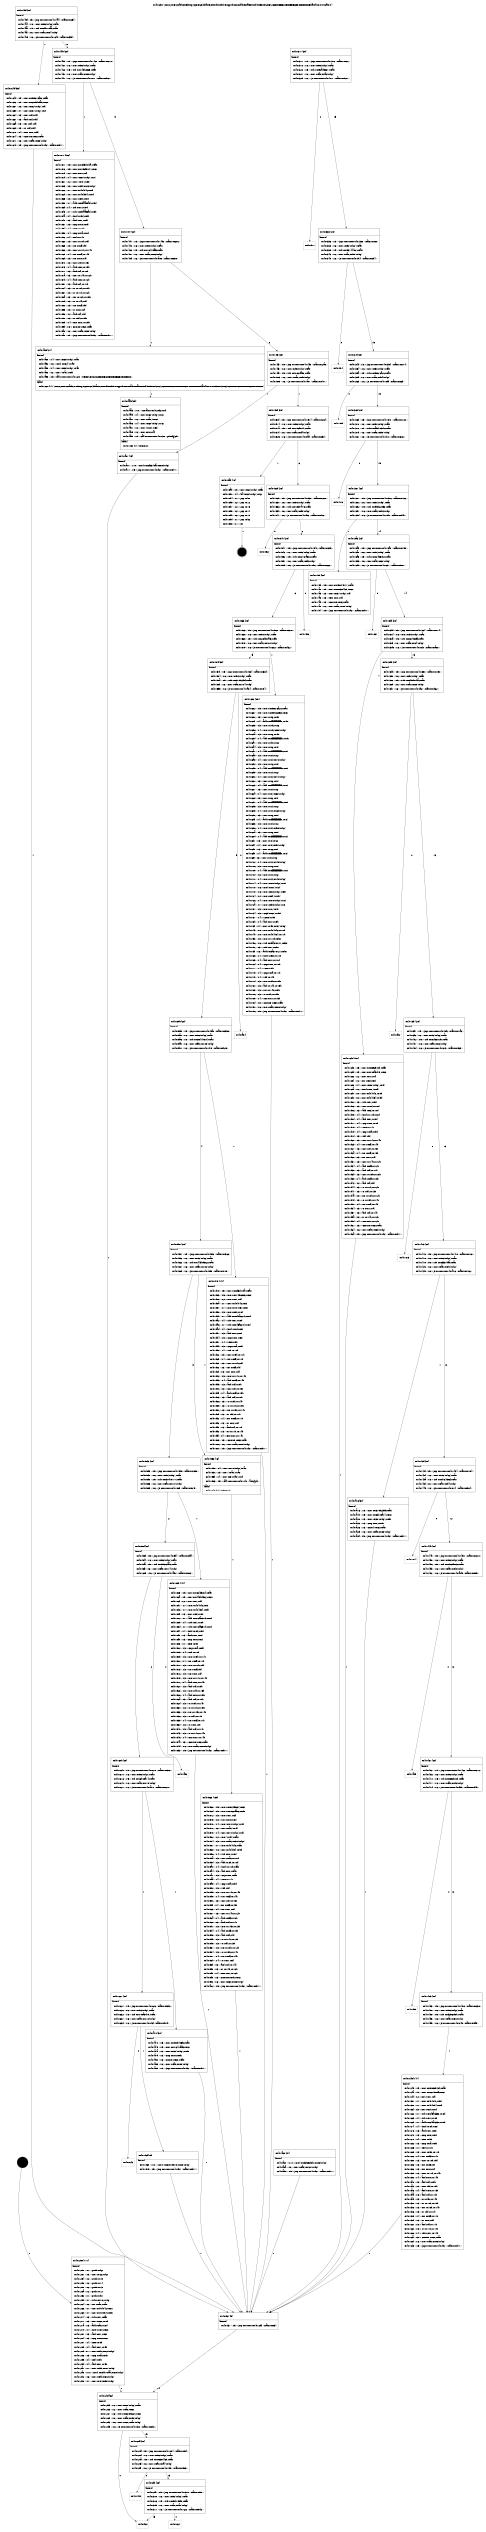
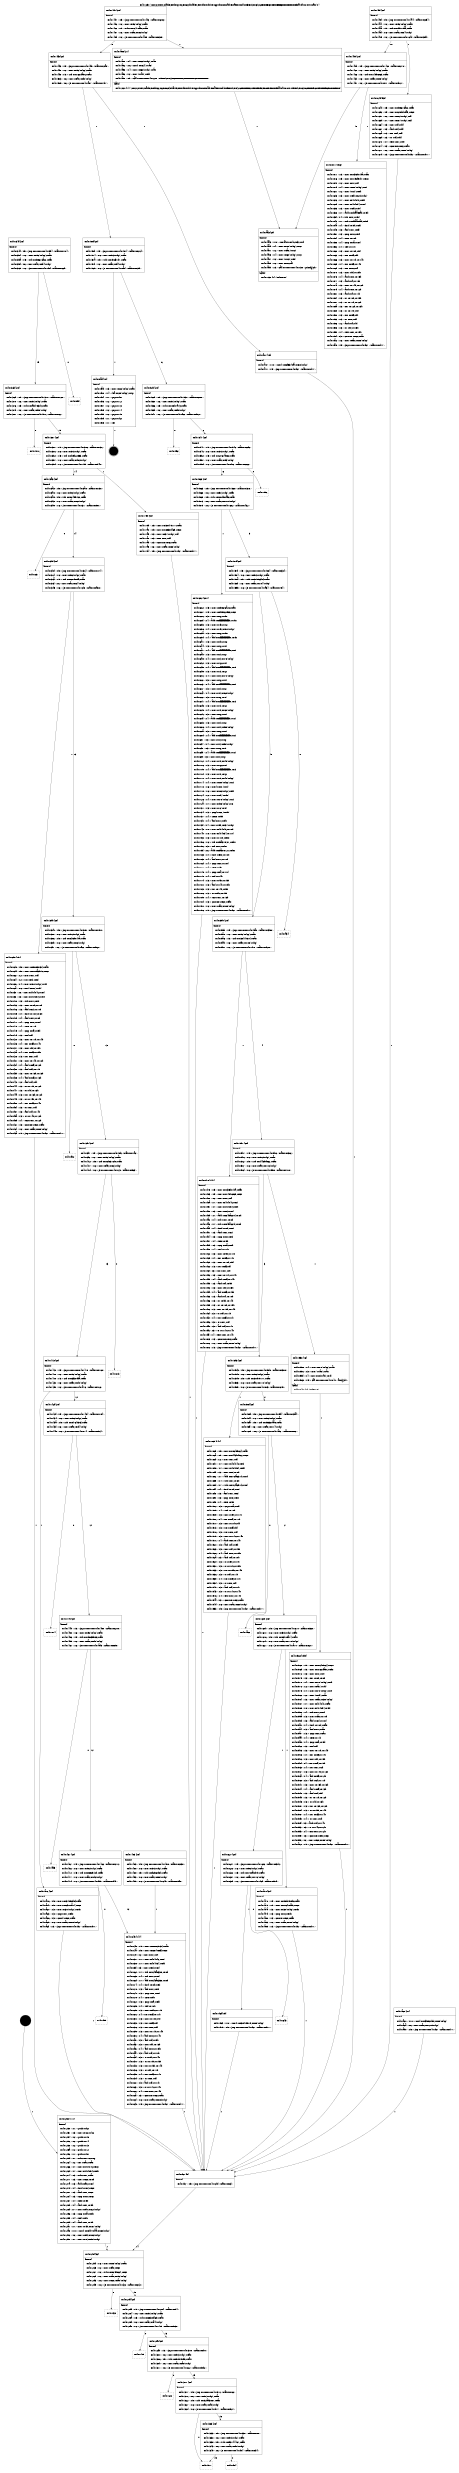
(117, 155) -> (323, 155)
(363, 306) -> (213, 2458)
(451, 1891) -> (117, 1908)
(151, 2517) -> (192, 2375)
